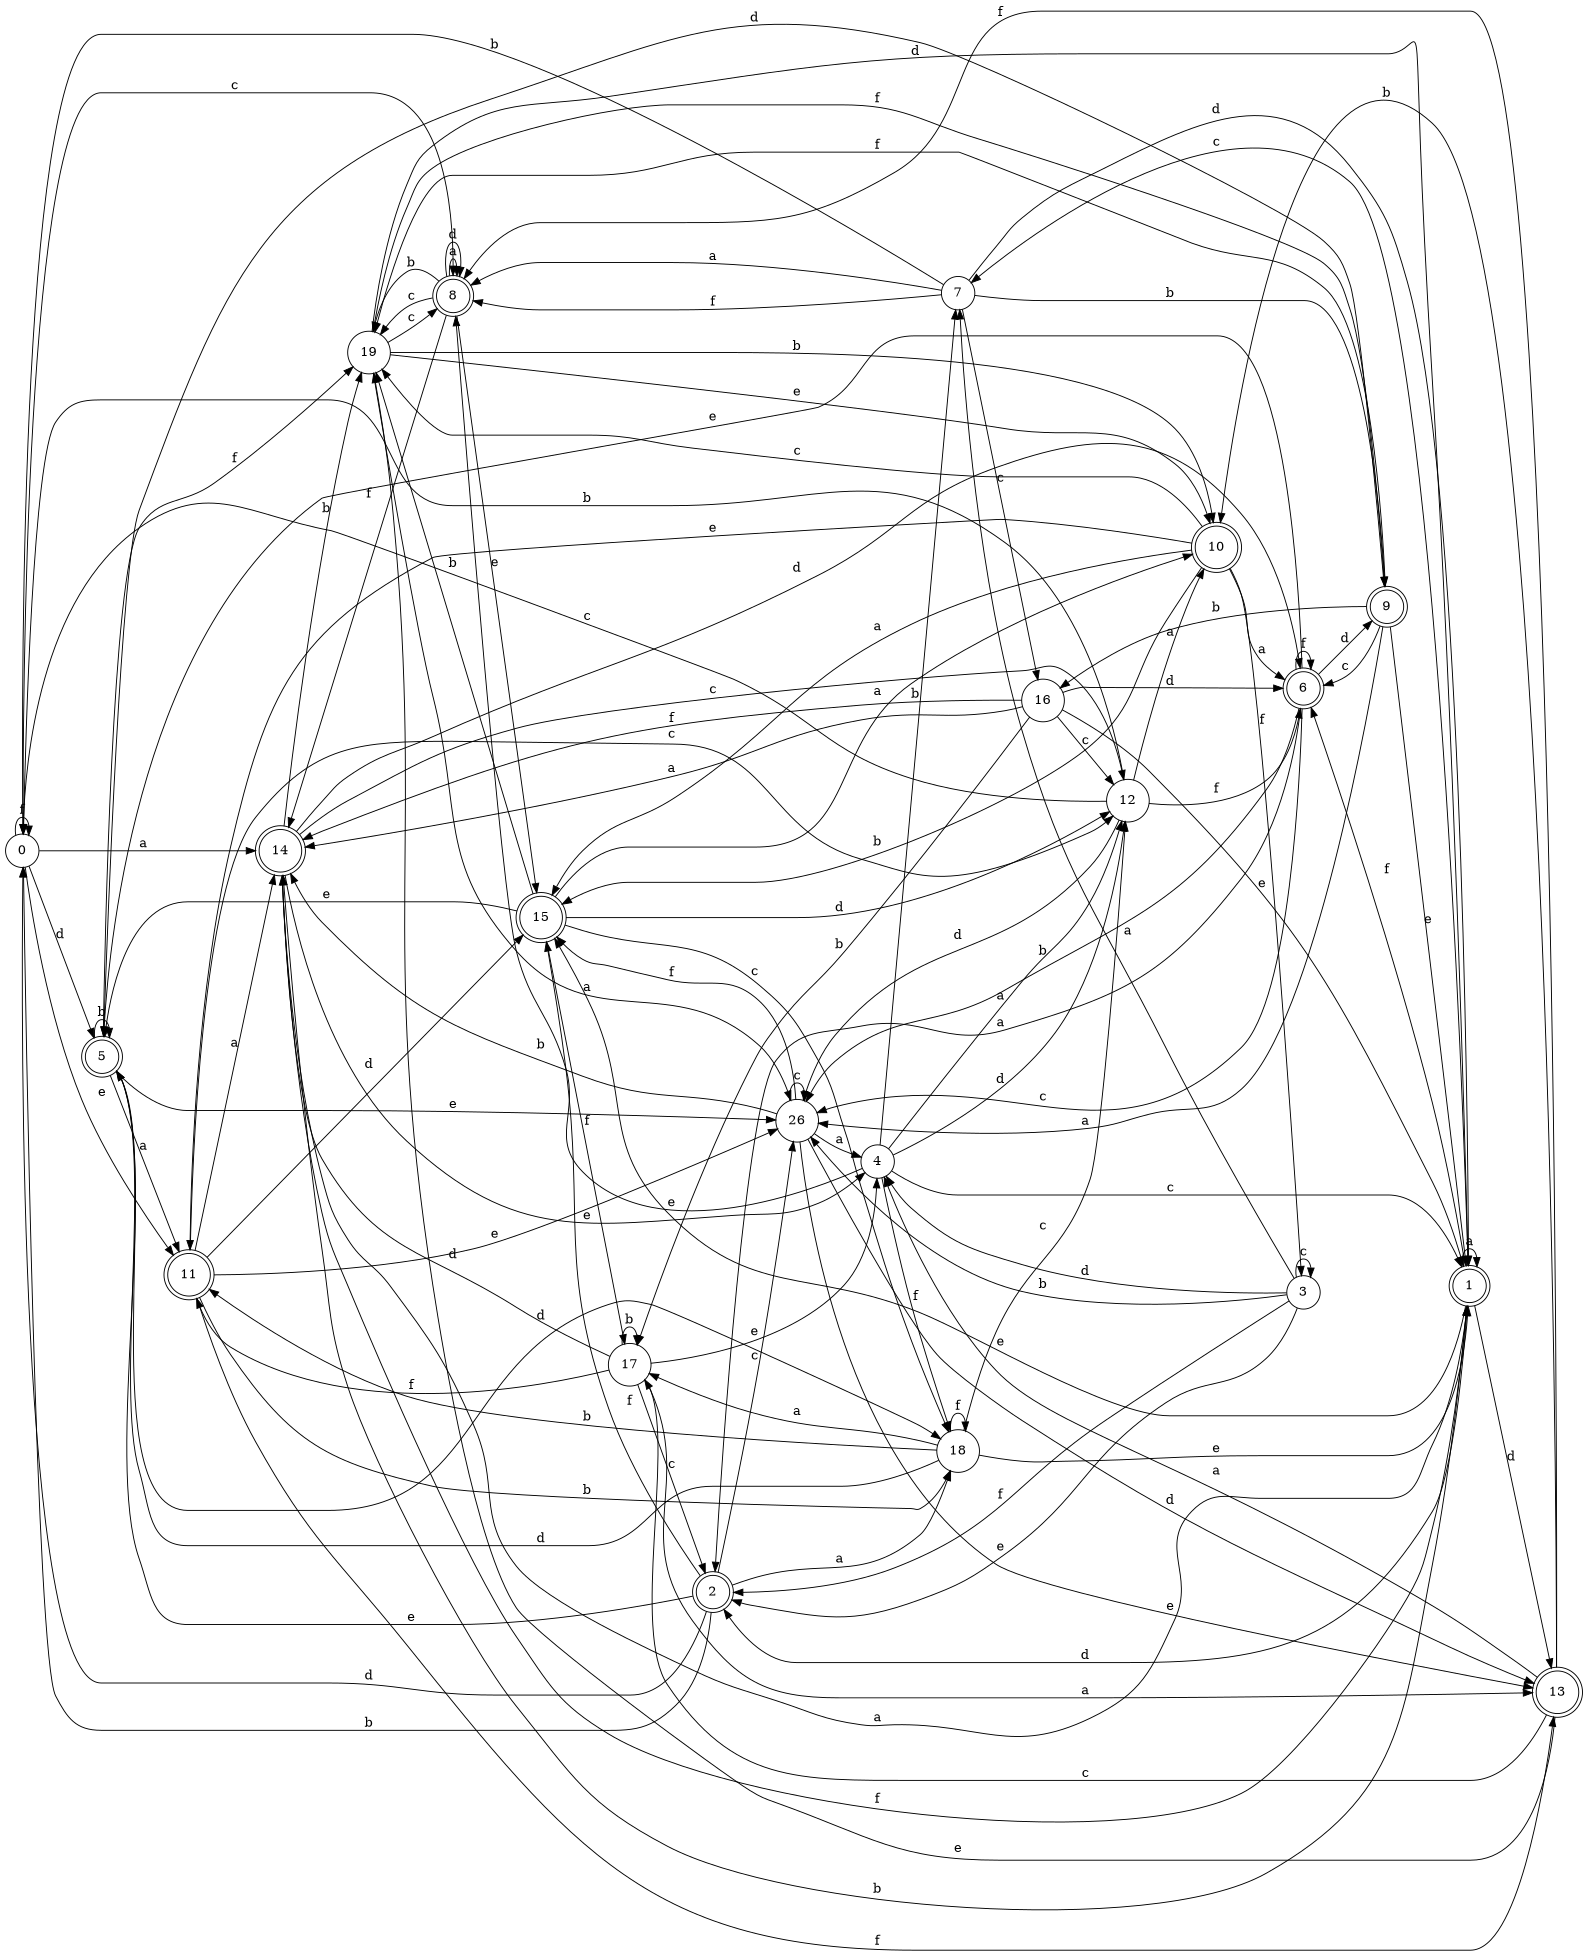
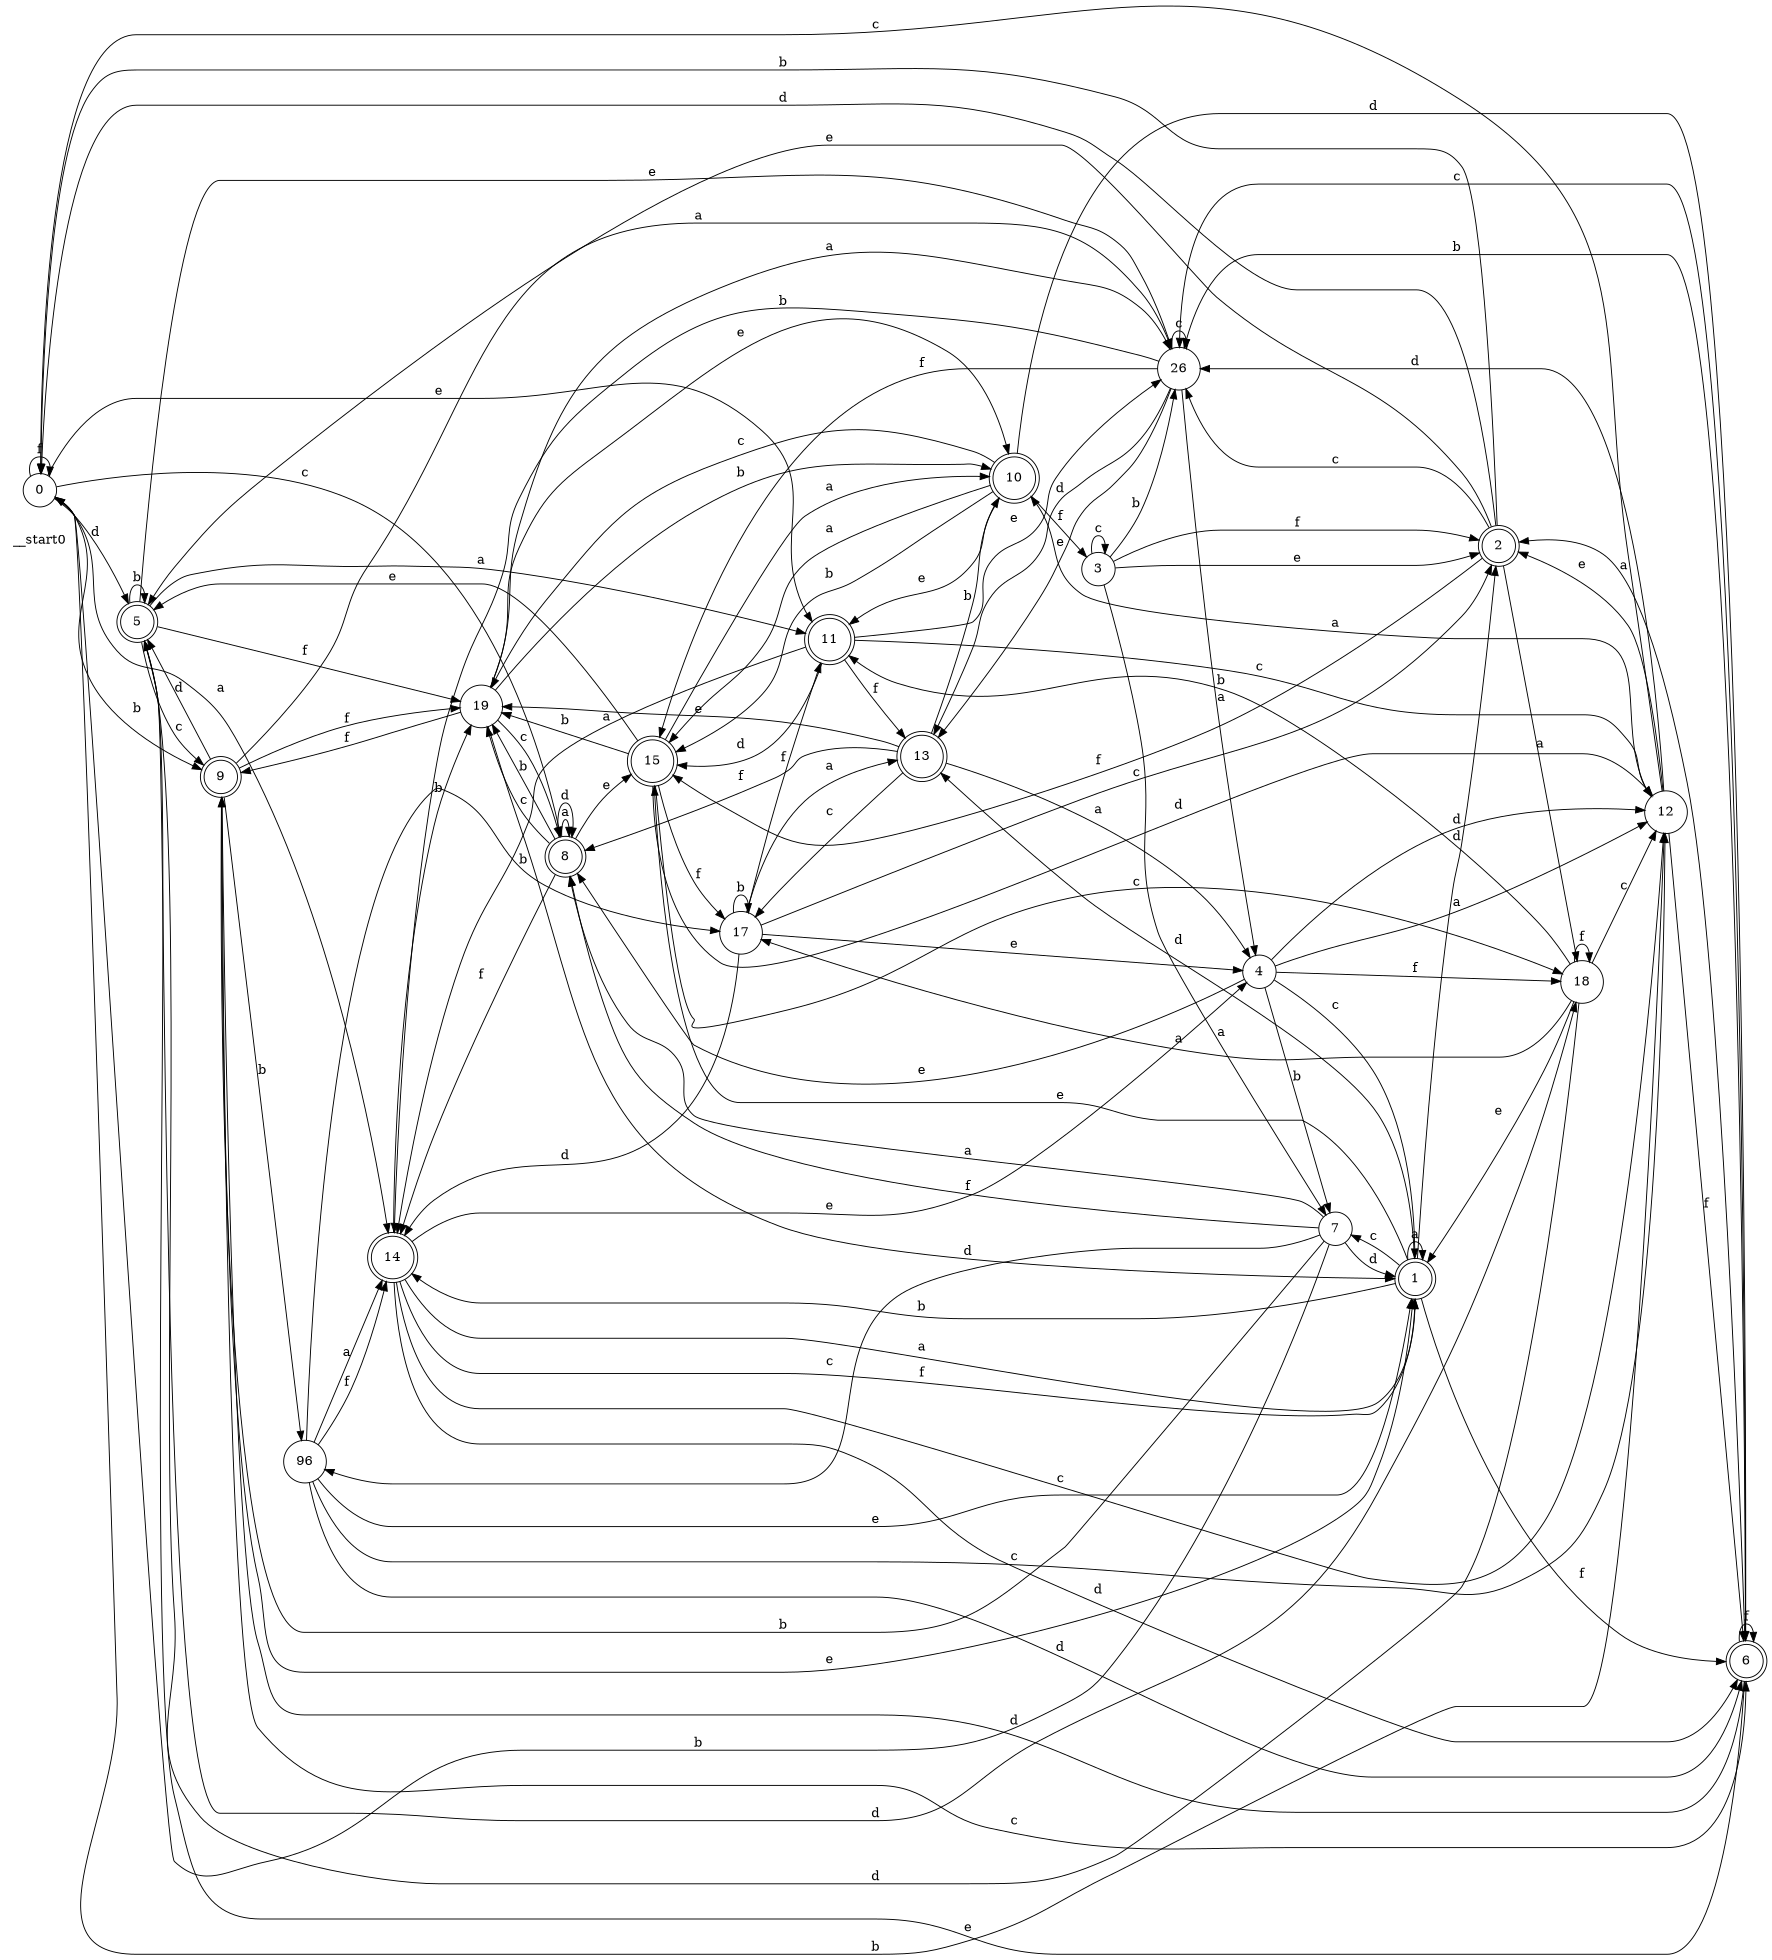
none -> (40, 540)
none -> (1632, 633)
(1262, 650) -> (1374, 107)
none -> (96, 690)
(1043, 700) -> (305, 1462)
none -> (165, 717)
(1076, 1277) -> none
(539, 1496) -> none
